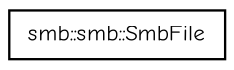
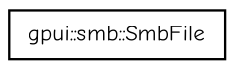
(117, 35) -> (117, 35)
